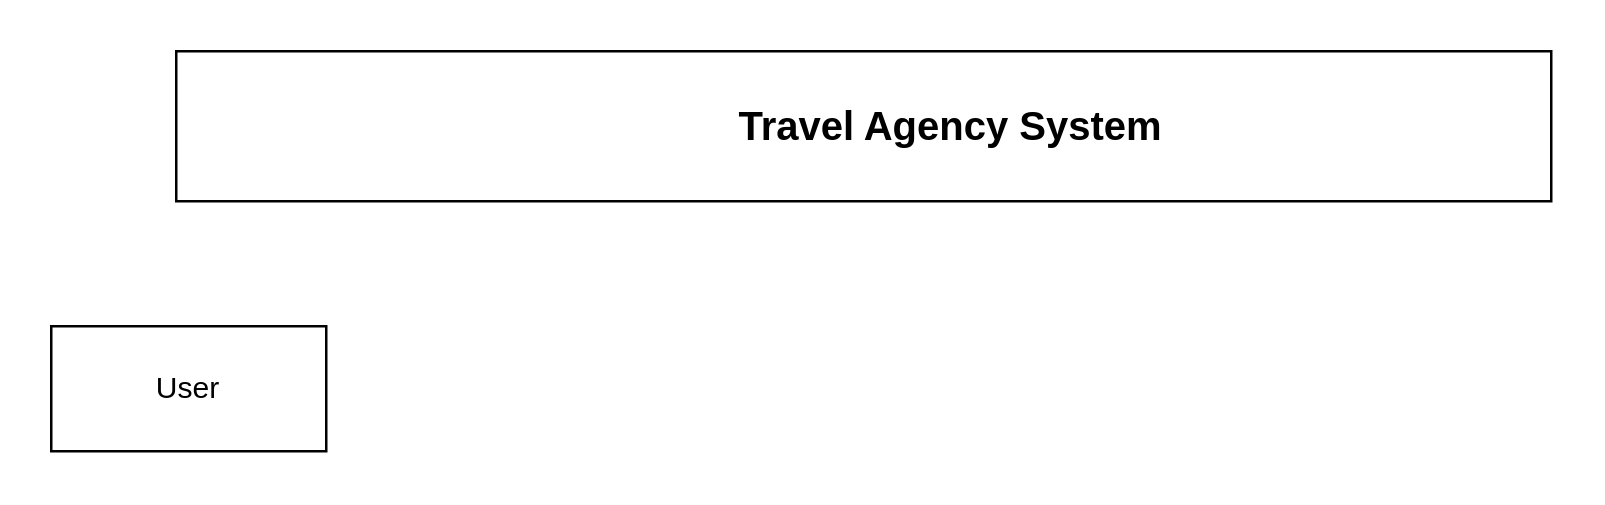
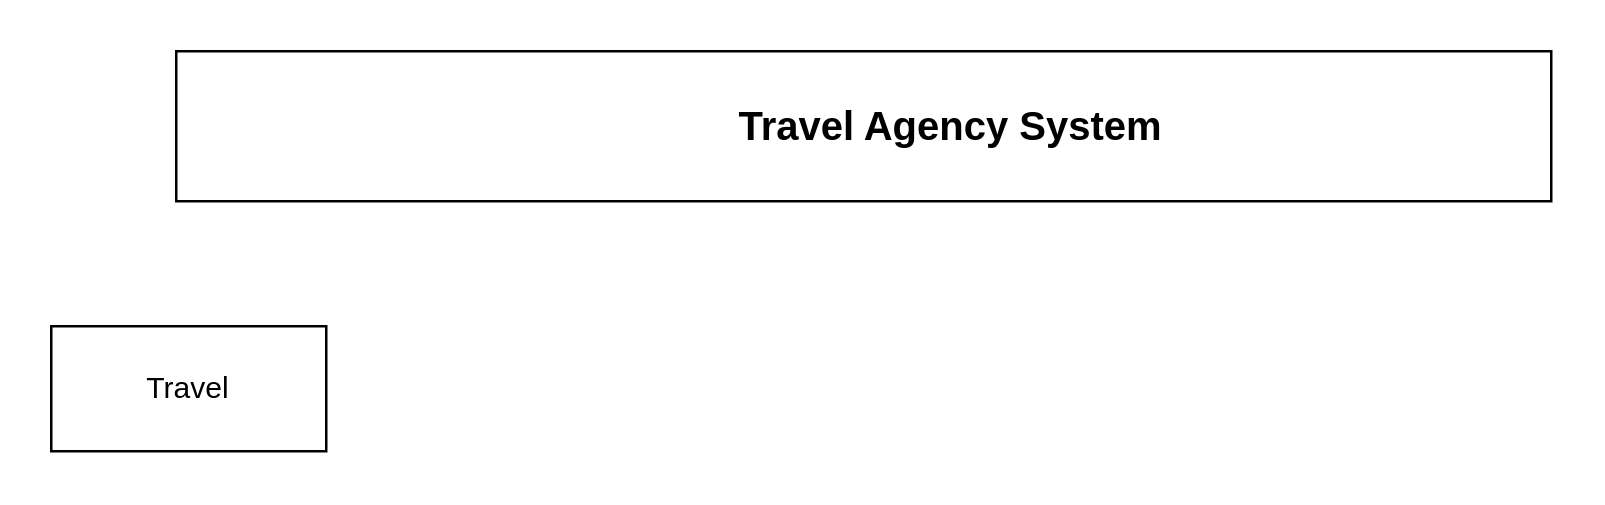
(189, 389) -> (189, 389)
